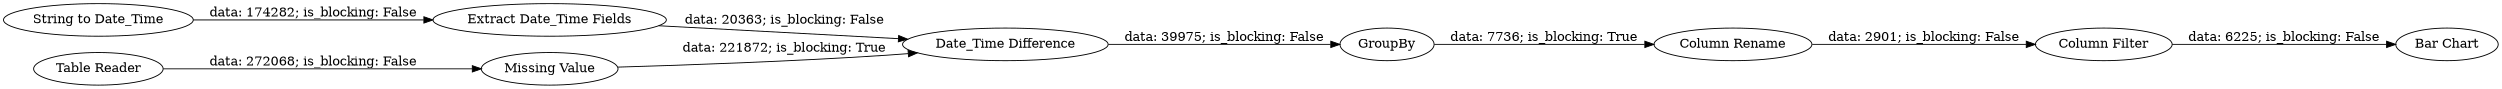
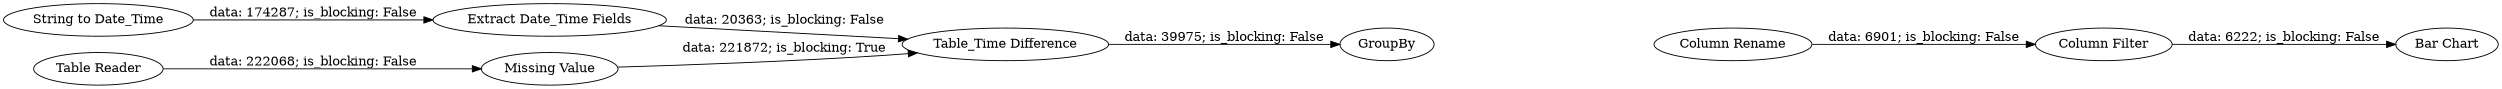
(313, 13) -> (313, 13)
(1924, 38) -> (1924, 38)
(2284, 38) -> (2284, 38)
(1005, 44) -> (1005, 44)
(1539, 44) -> none
(313, 62) -> (313, 62)
